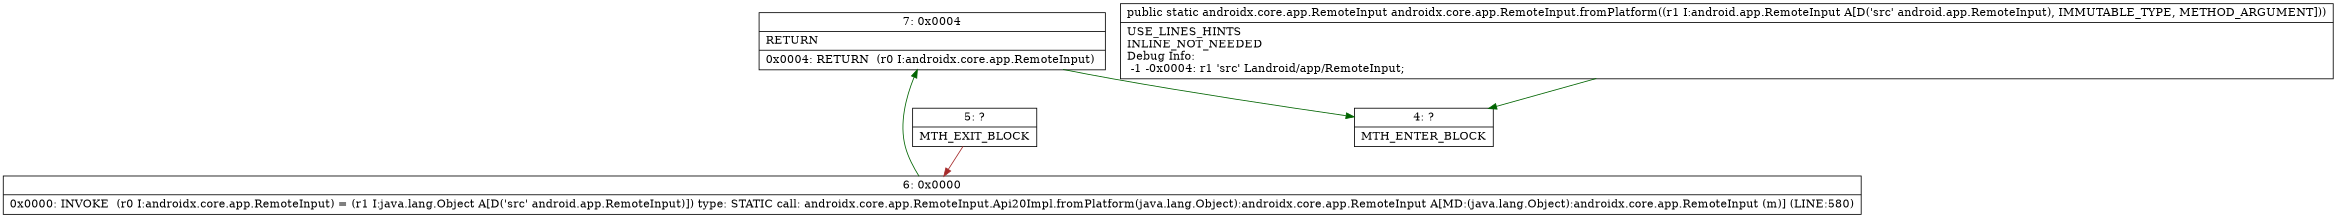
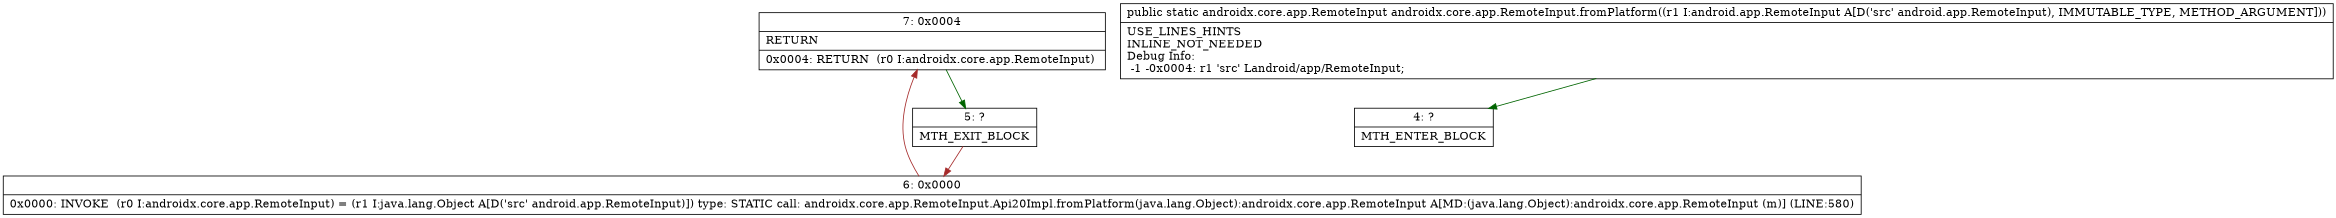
(1204, 94) -> (954, 85)
(903, 128) -> (903, 128)
